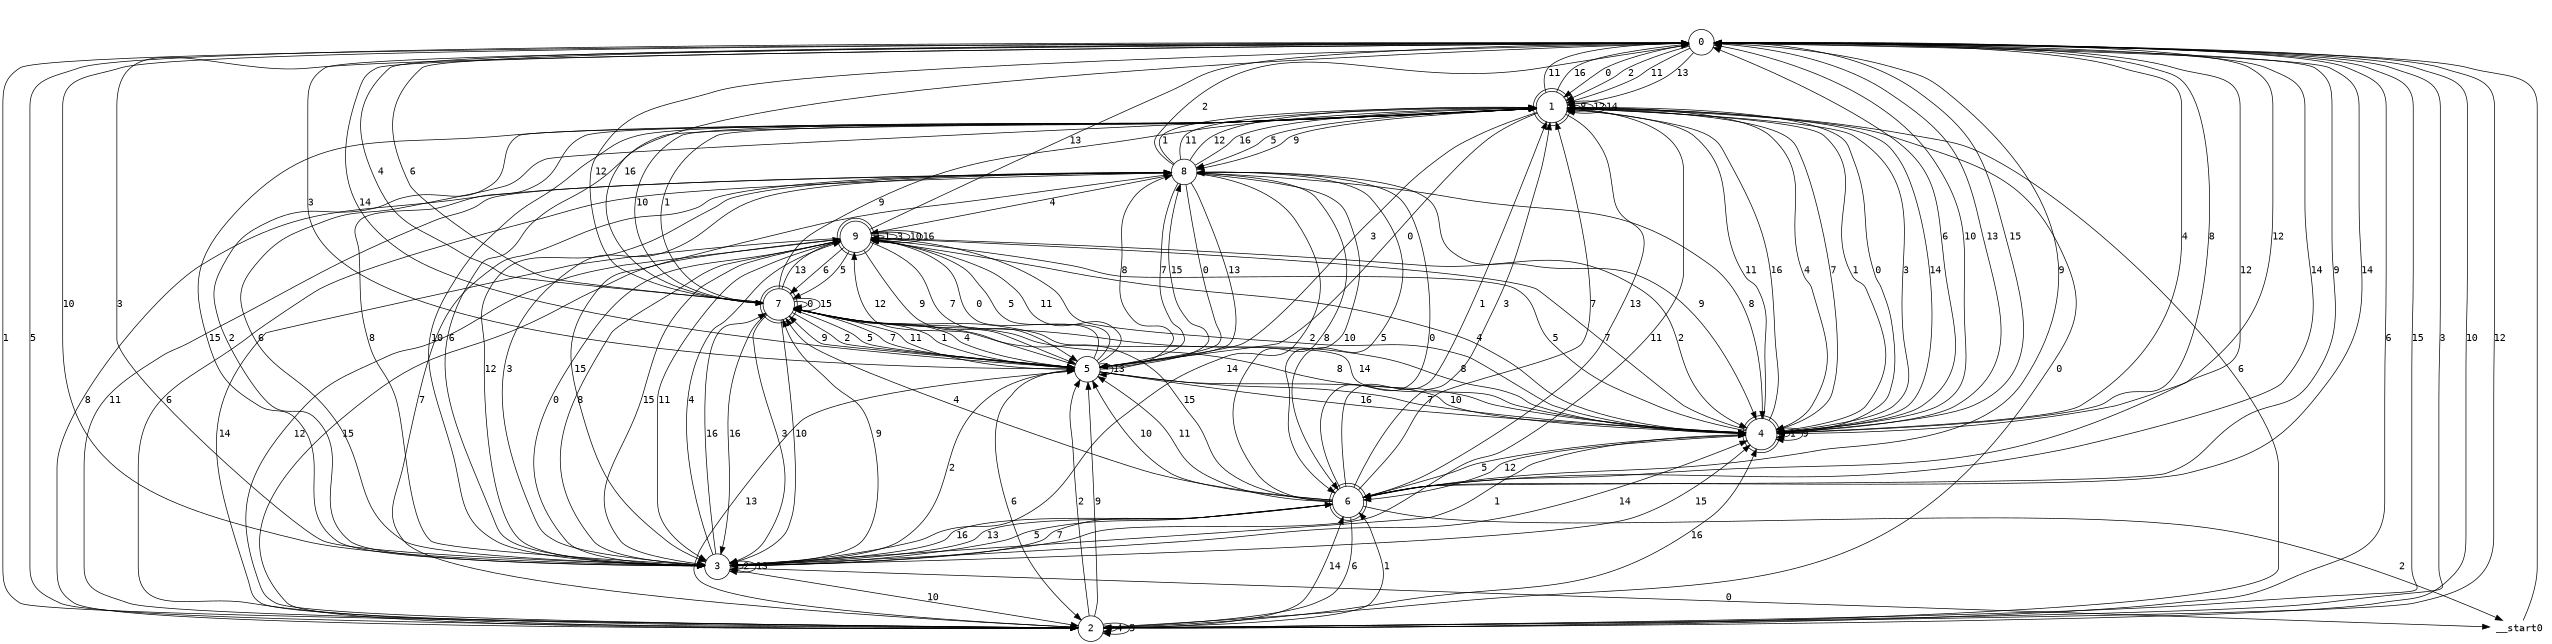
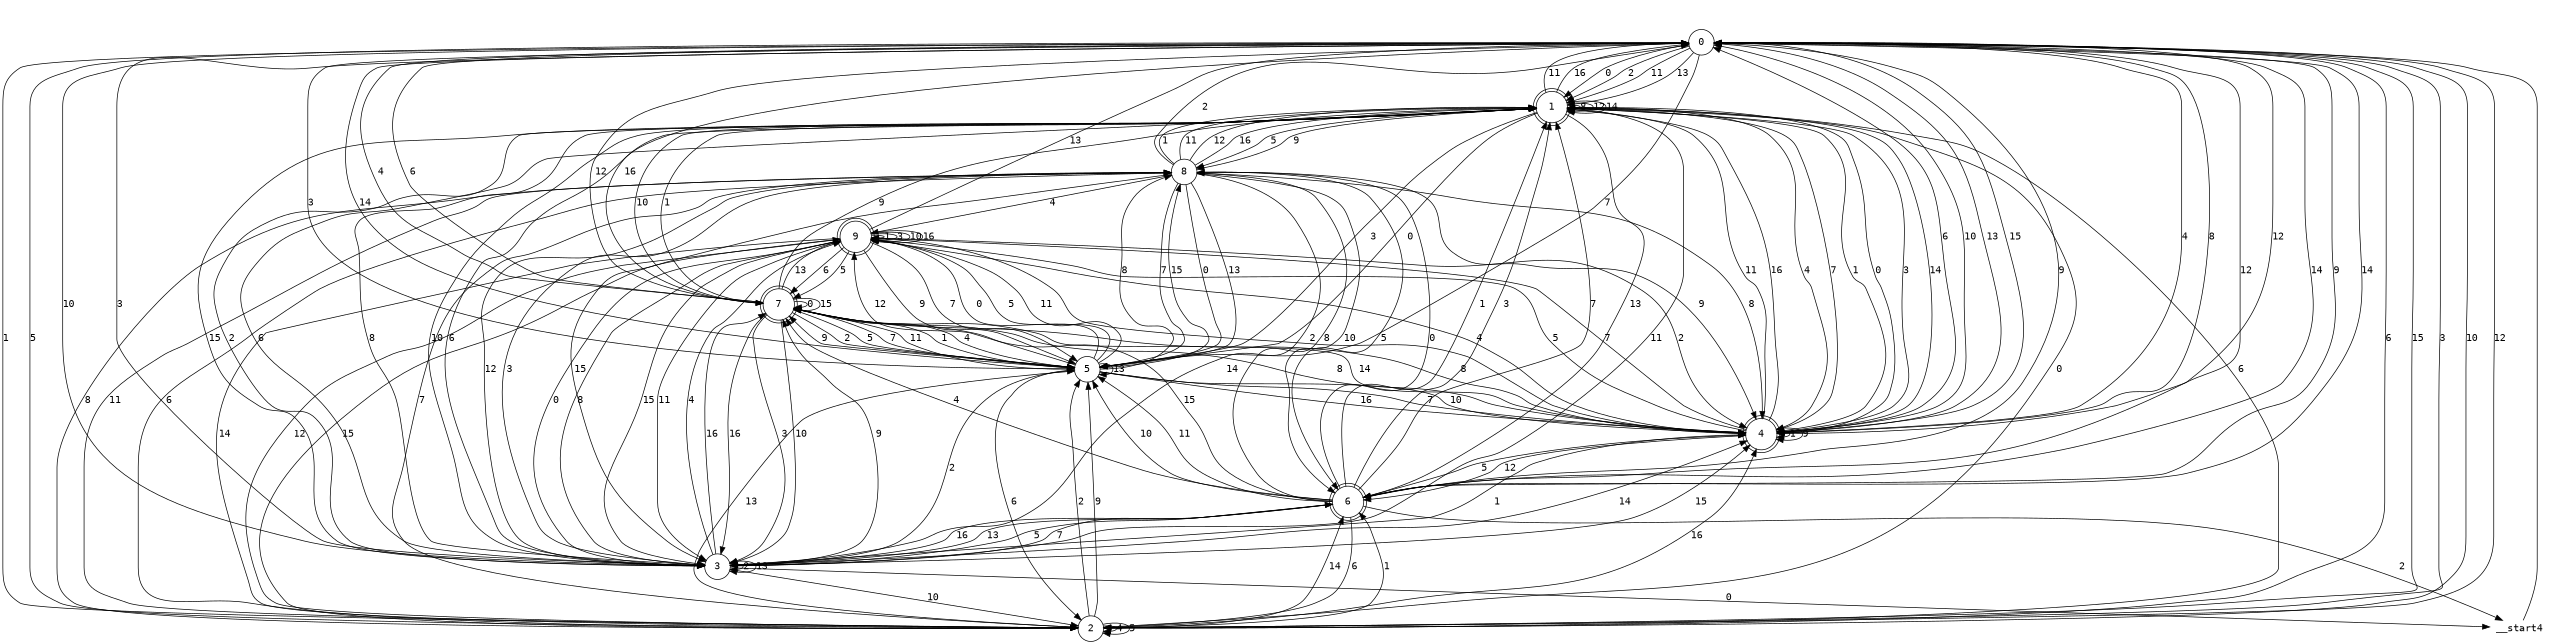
none -> (1449, 294)
(2519, 629) -> (2519, 629)
